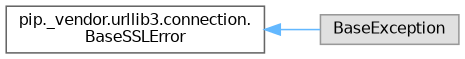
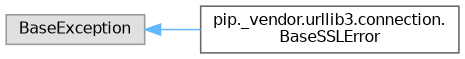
(300, 30) -> (181, 30)
